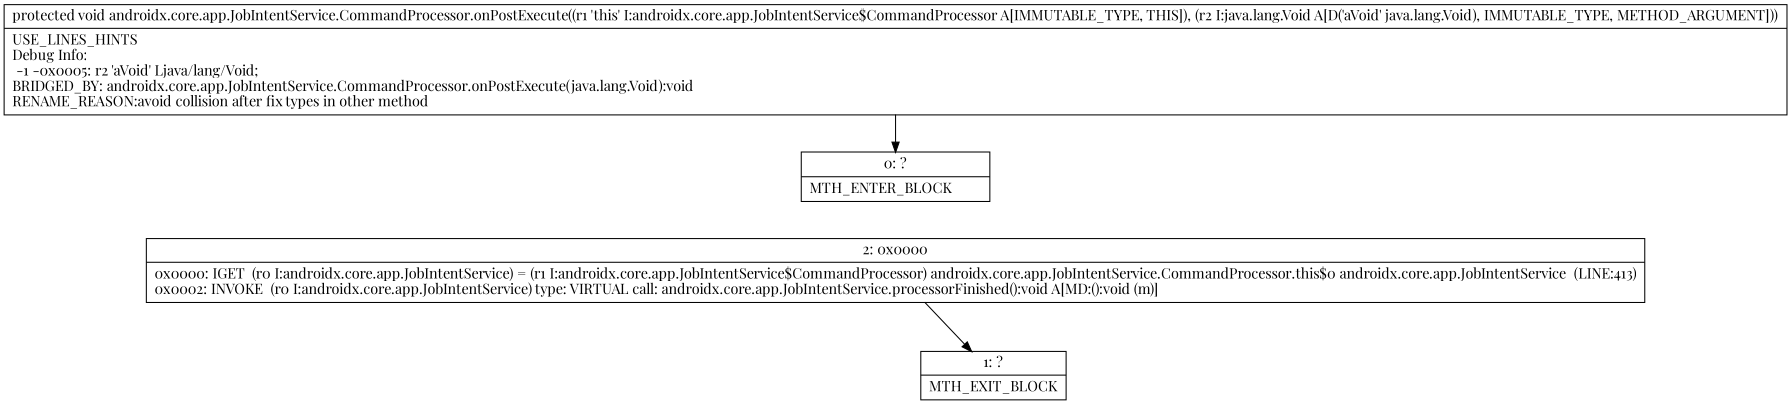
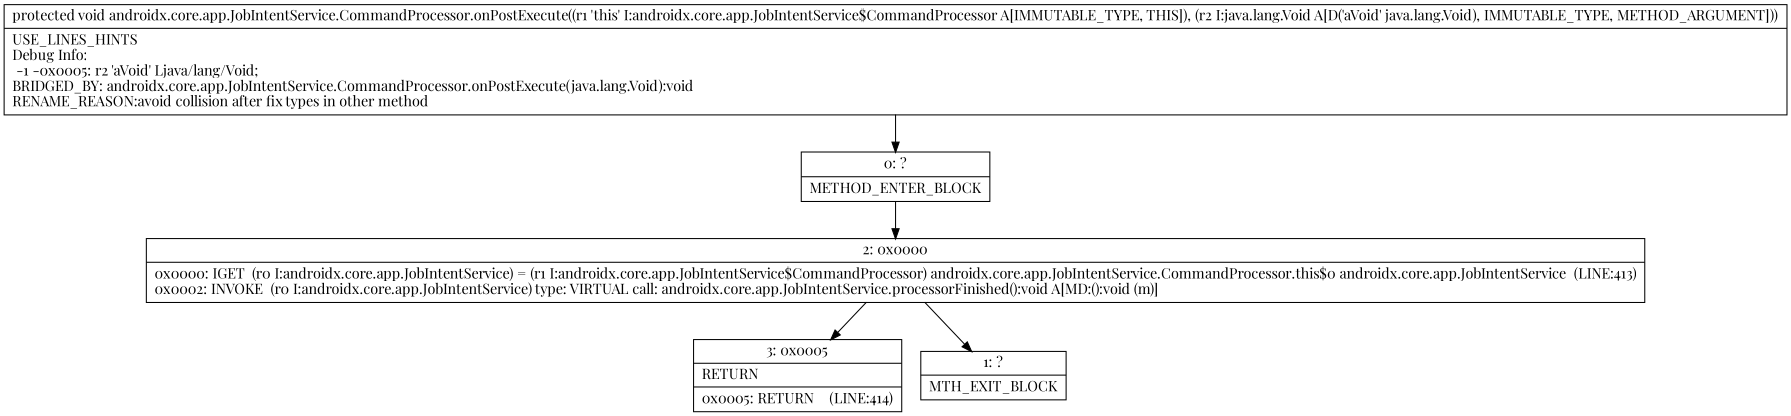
(881, 189) -> (896, 189)
none -> (896, 215)
none -> (798, 376)
